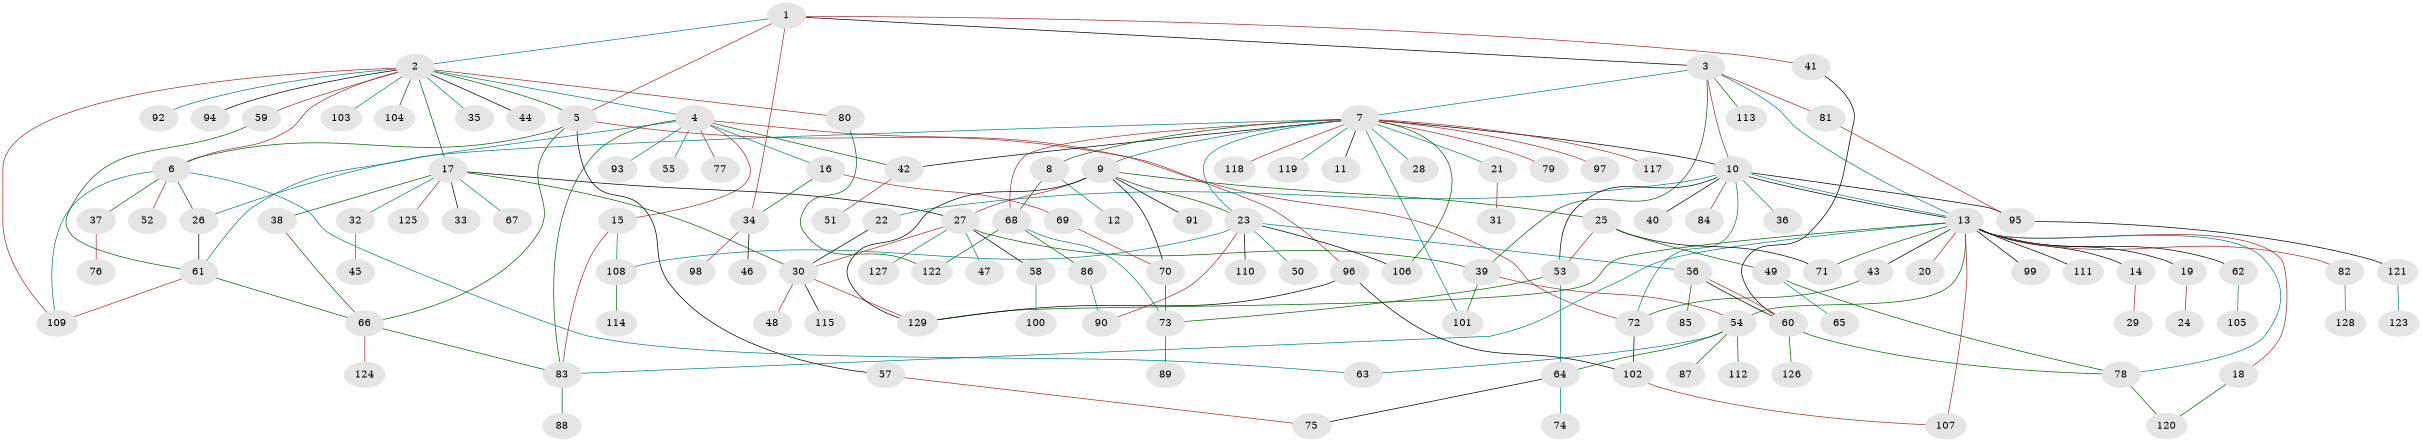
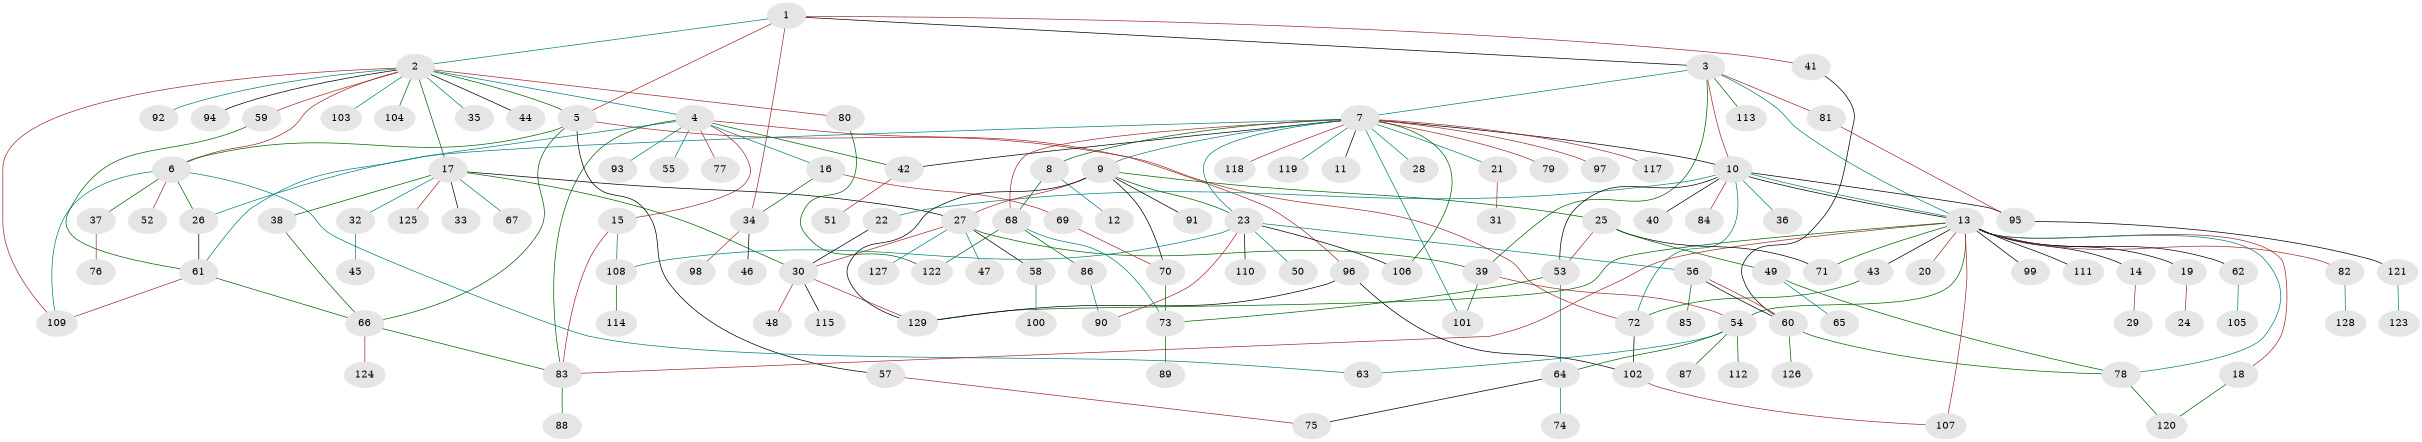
(1273, 345) -> (1273, 345)
